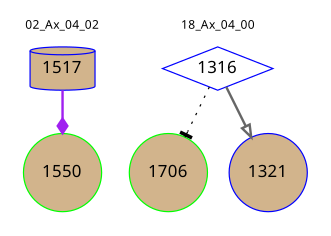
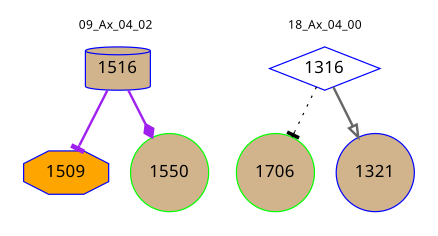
(63, 26) -> (116, 26)
(63, 69) -> (118, 69)
none -> (66, 173)
